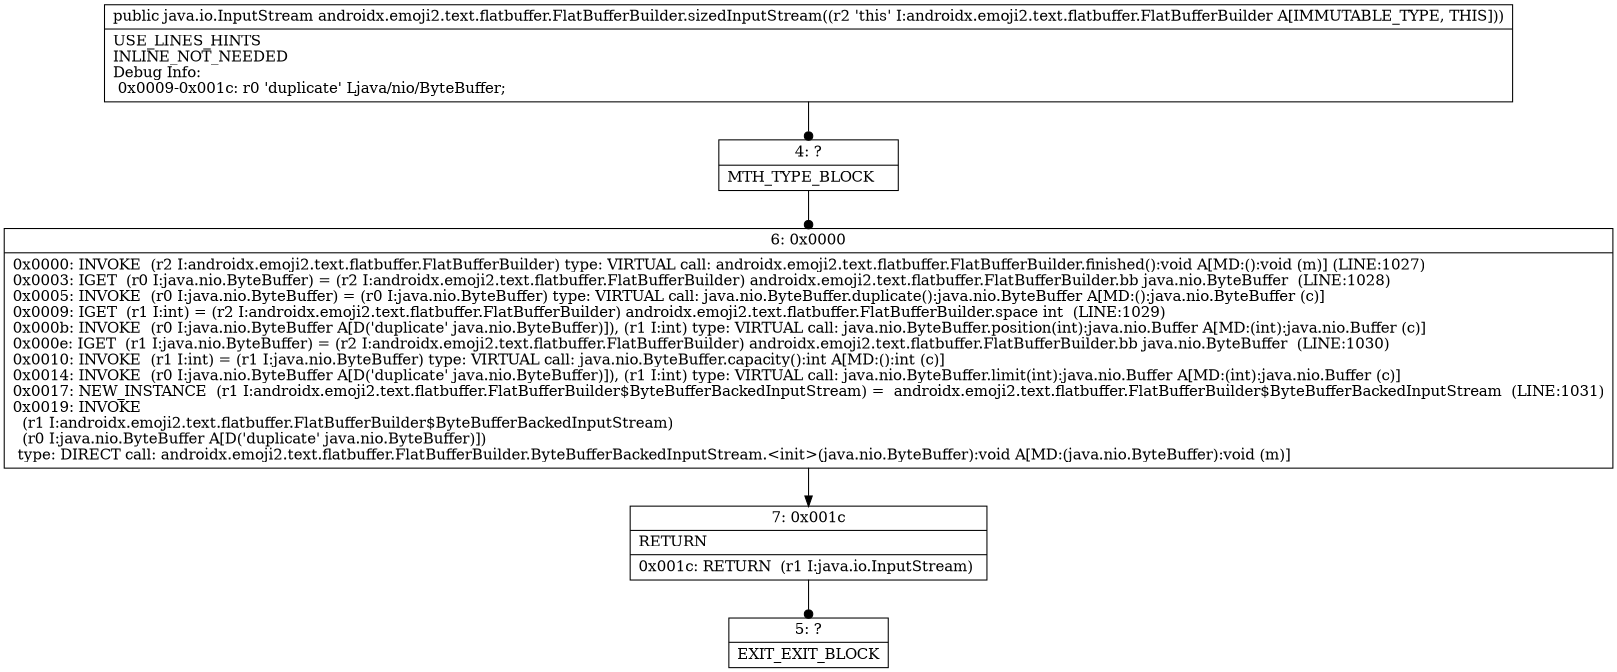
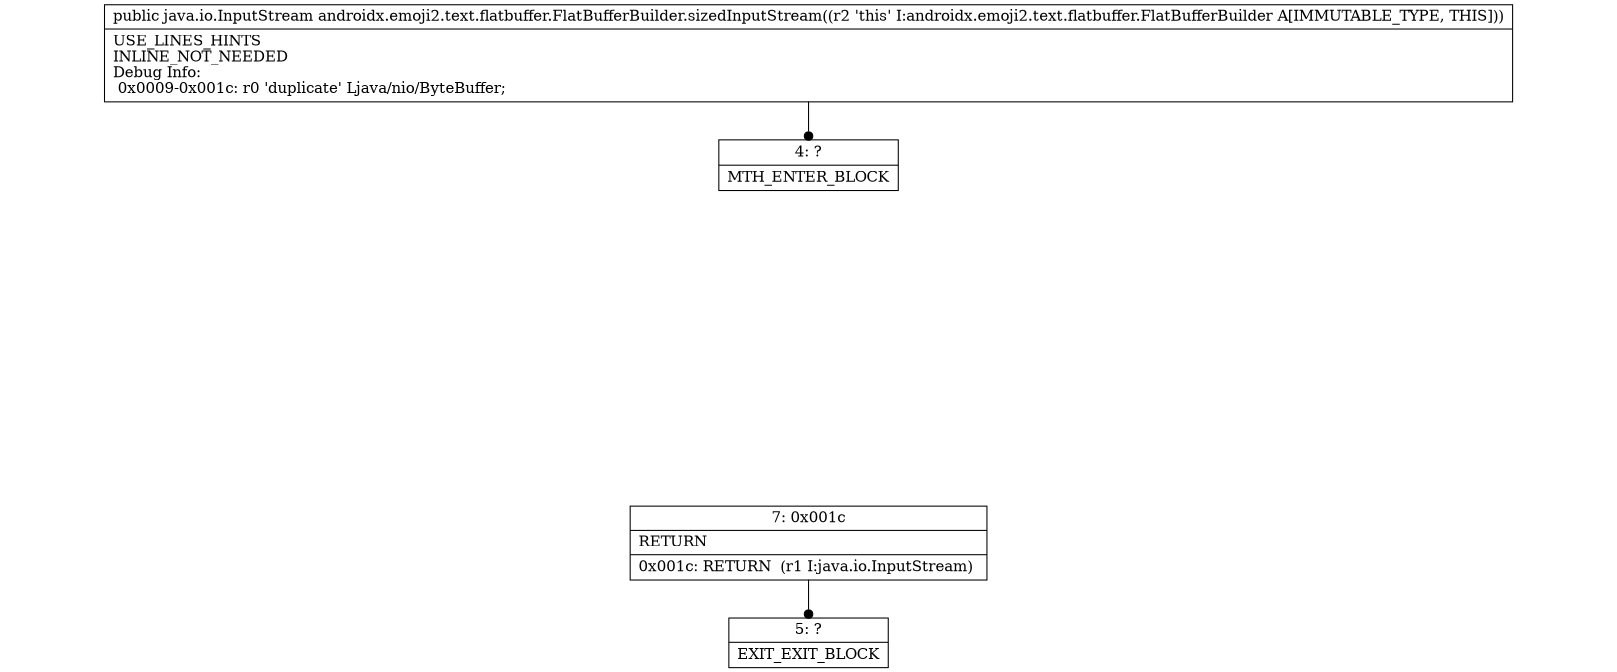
(801, 177) -> (809, 177)
(809, 348) -> none
